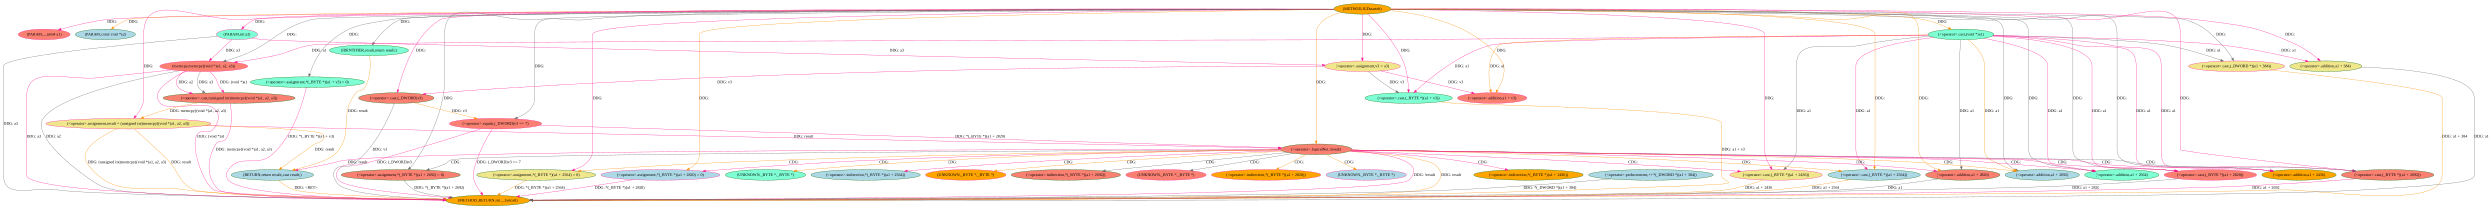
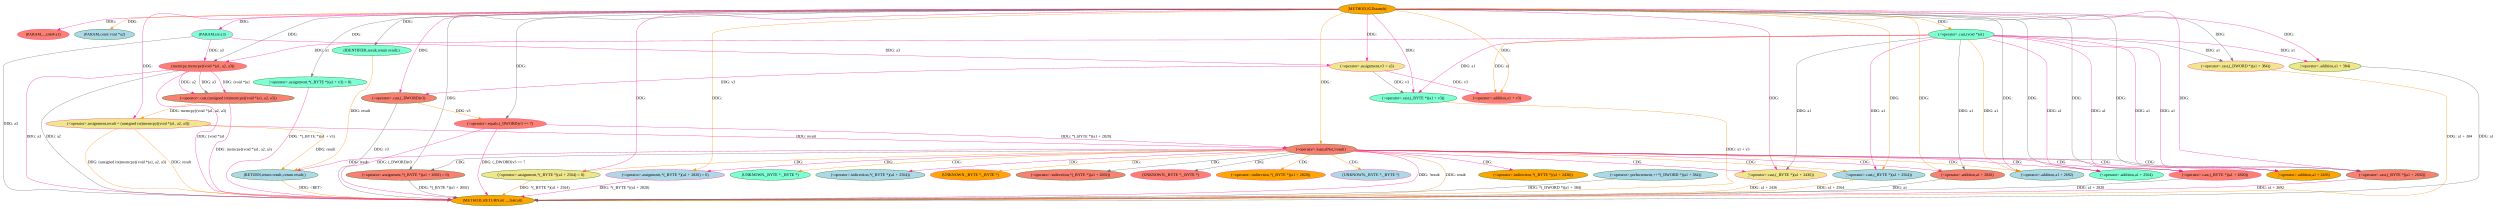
(272, 175) -> (275, 175)
